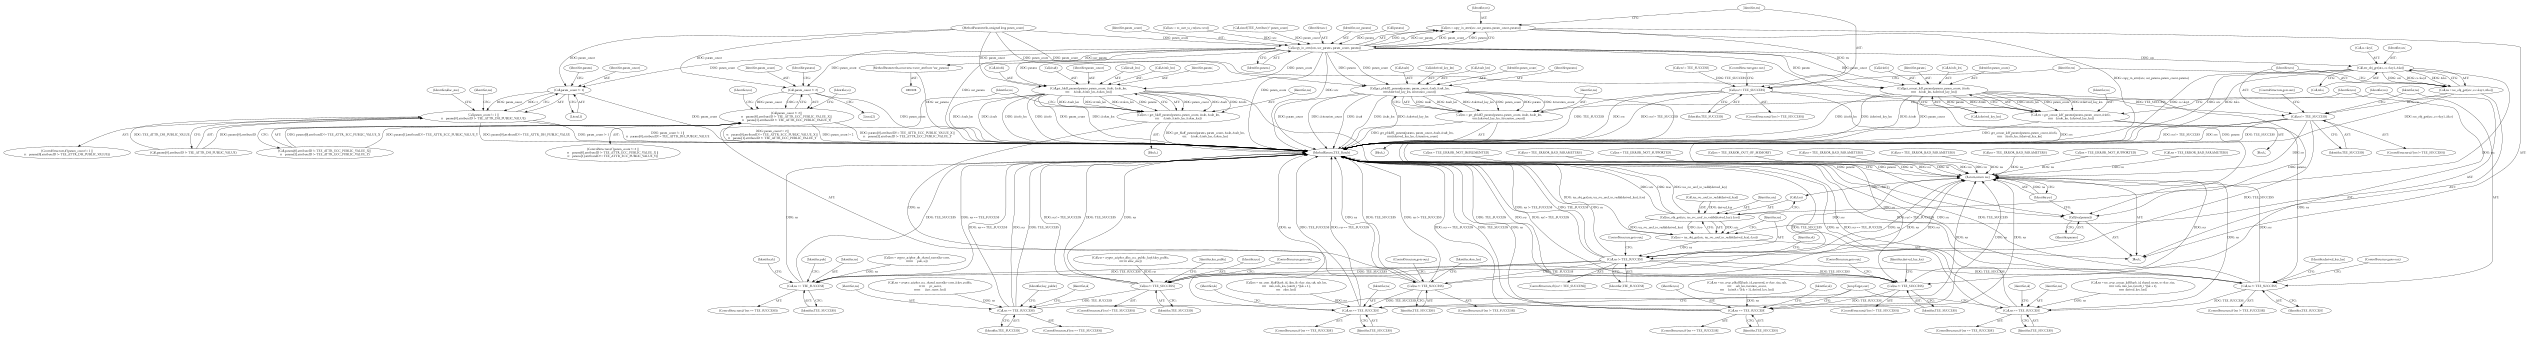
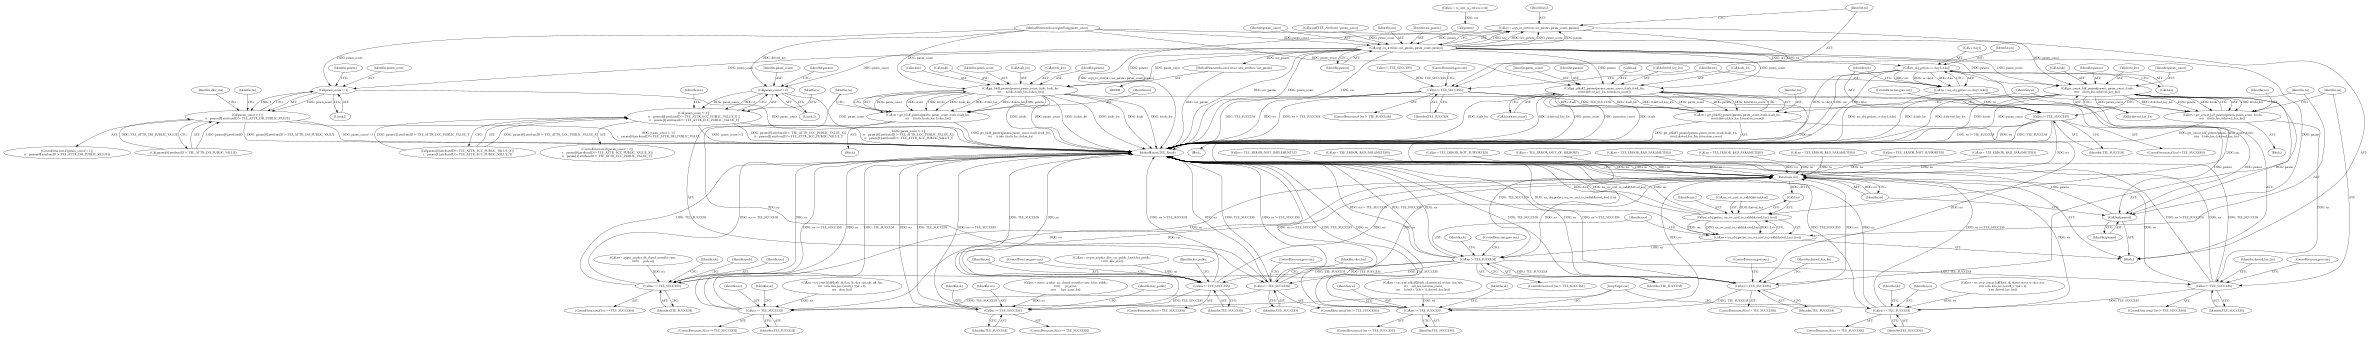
(1253, 38) -> (1465, 17)
(709, 58) -> (774, 58)
none -> (790, 106)
none -> (1512, 117)
none -> (1644, 162)
(1978, 177) -> (1788, 177)
